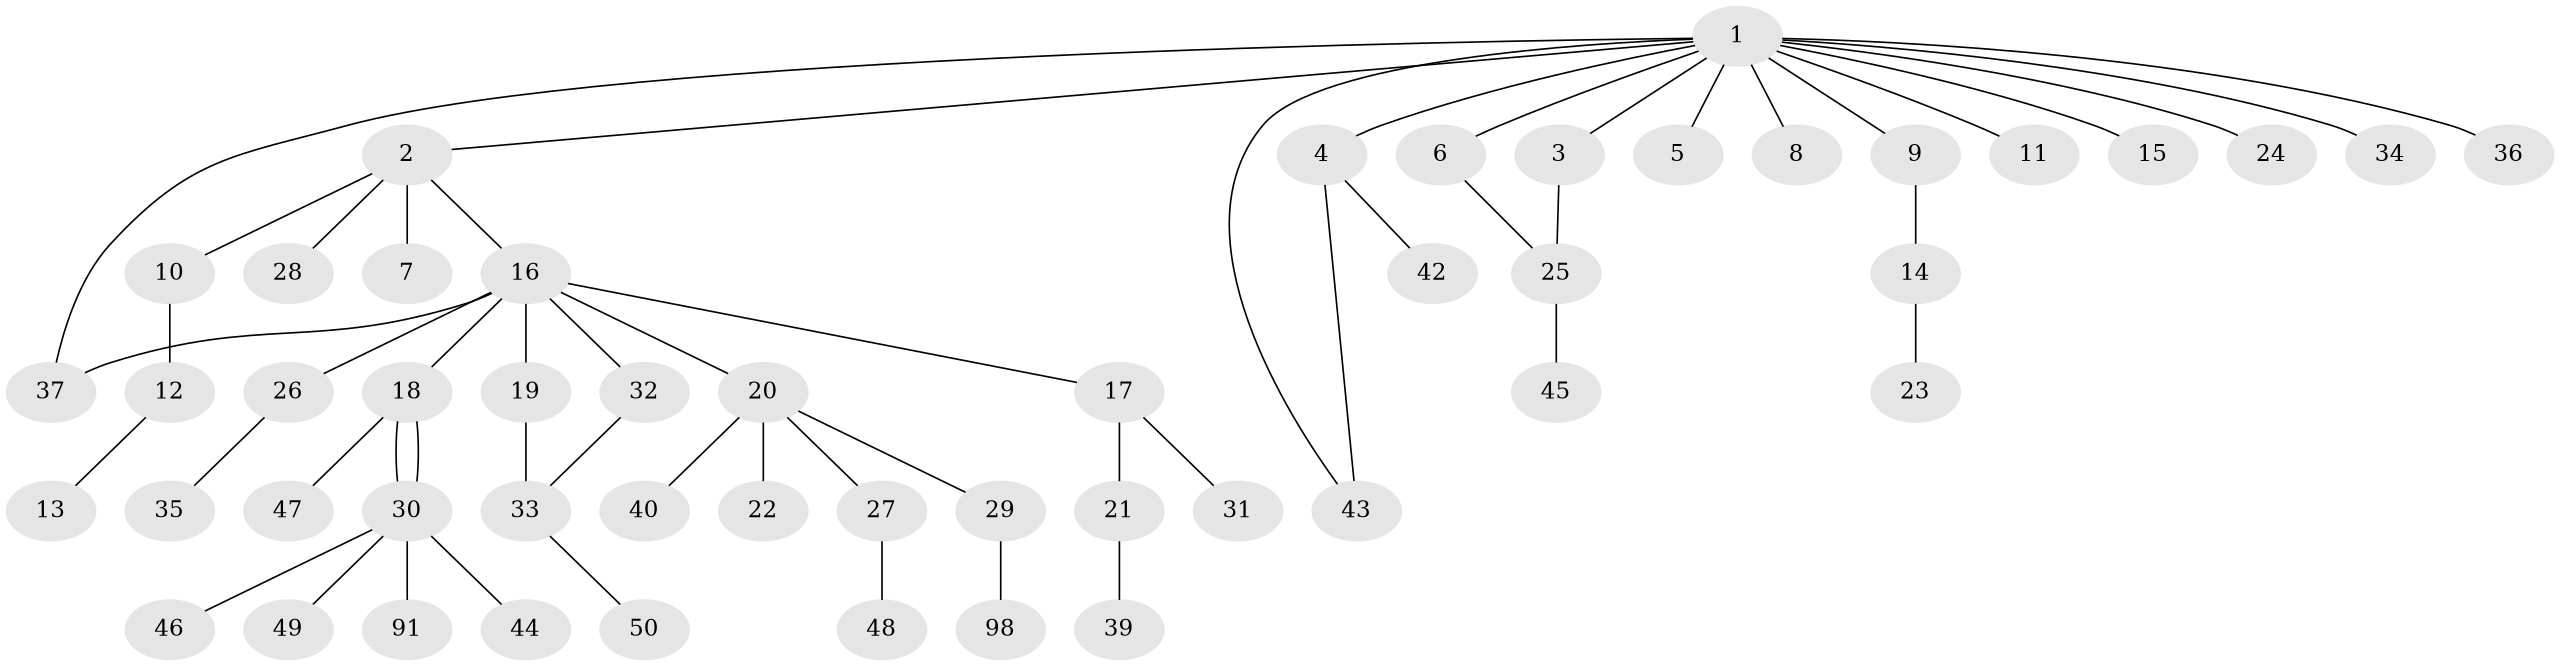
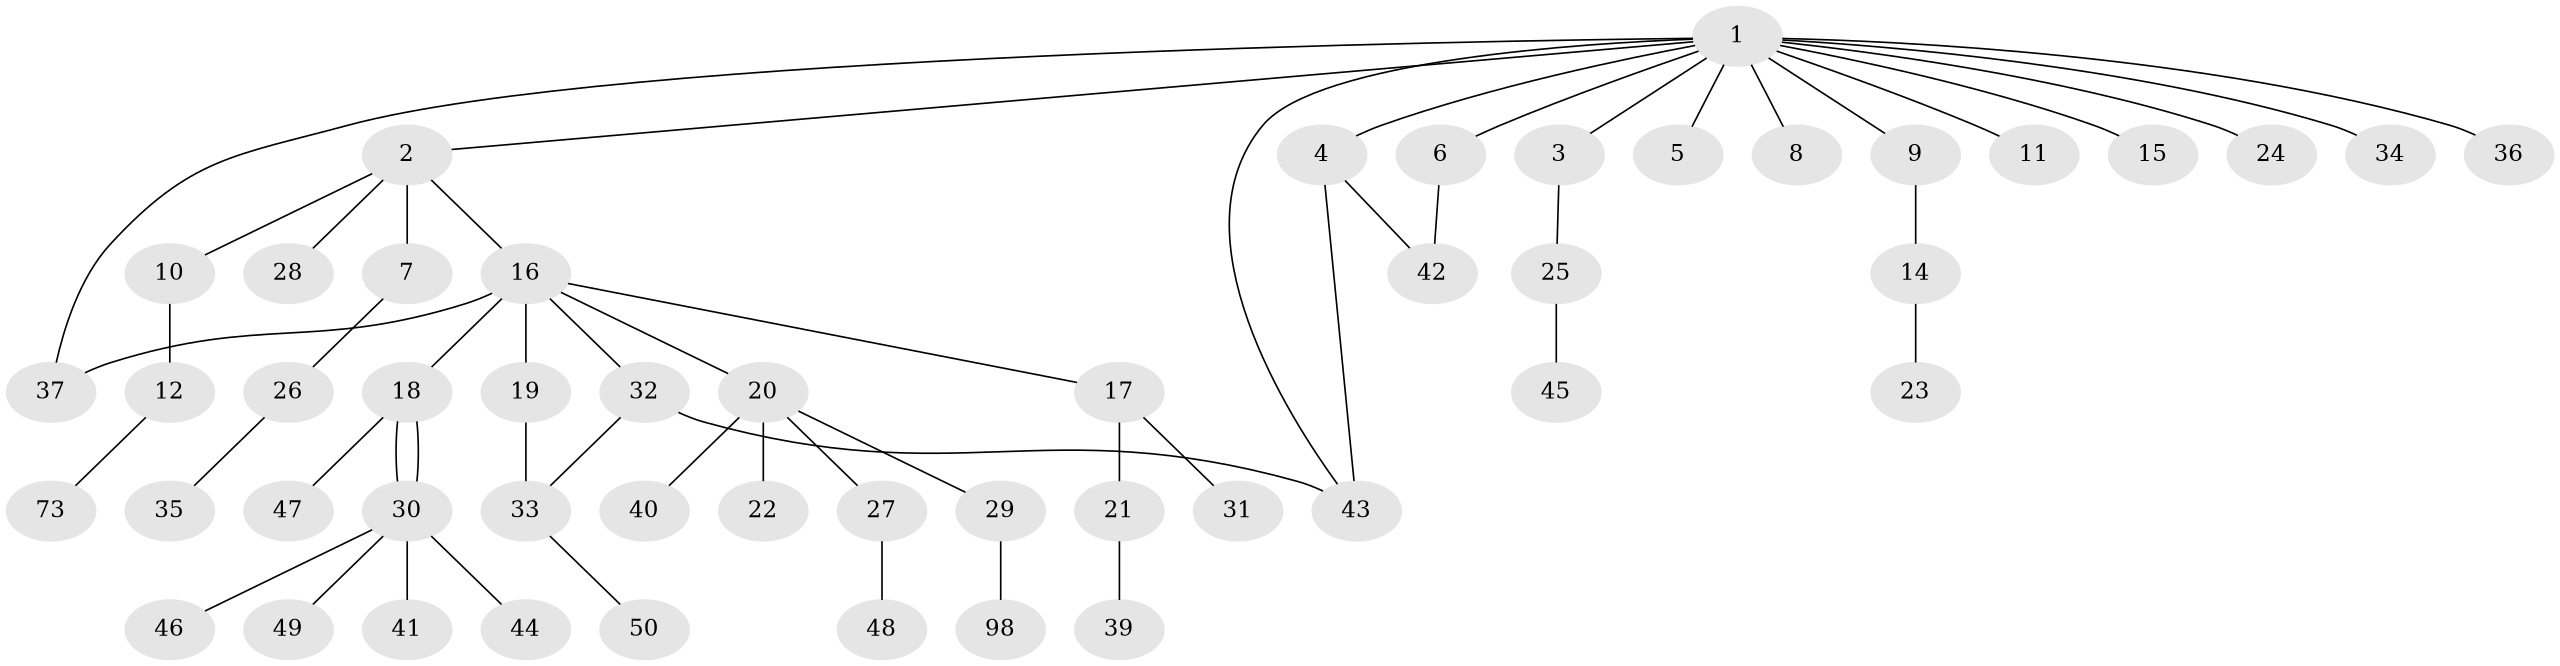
(1499, 214) -> (1437, 214)
(407, 333) -> (341, 340)
none -> (1001, 452)
(51, 511) -> (51, 511)
(407, 630) -> (407, 630)
